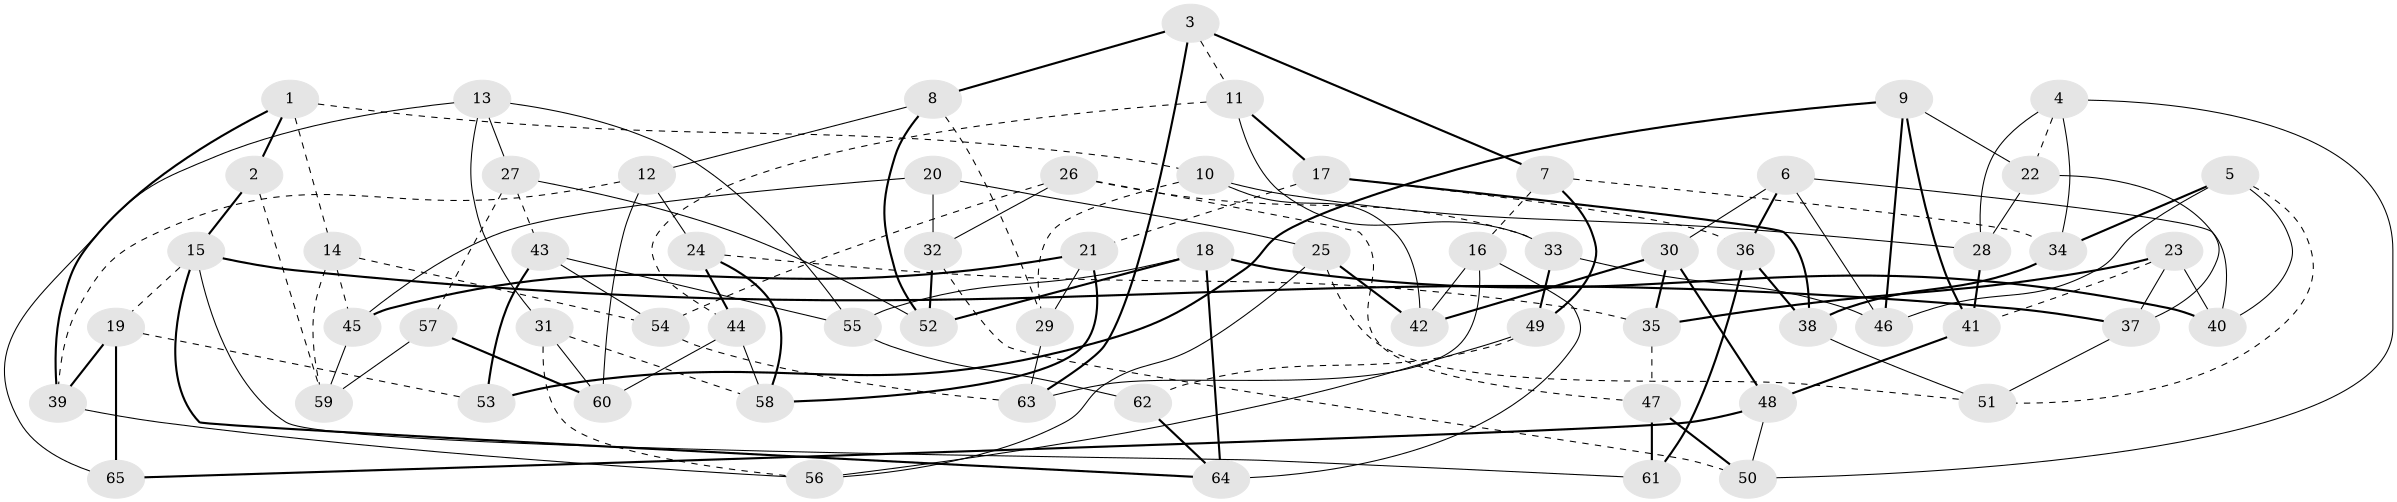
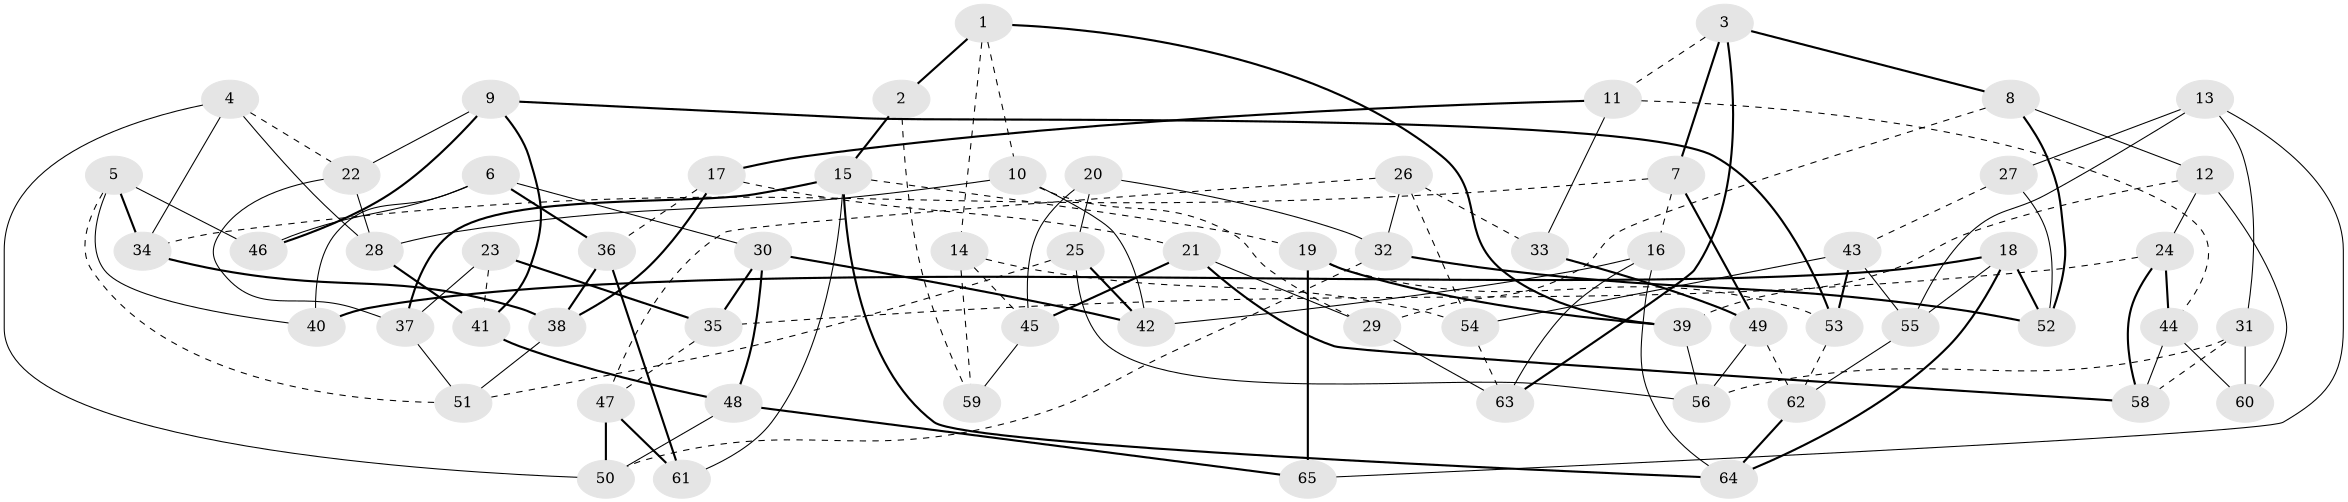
(1658, 275) -> none
(2193, 284) -> none
(428, 327) -> none
none -> (1816, 365)
